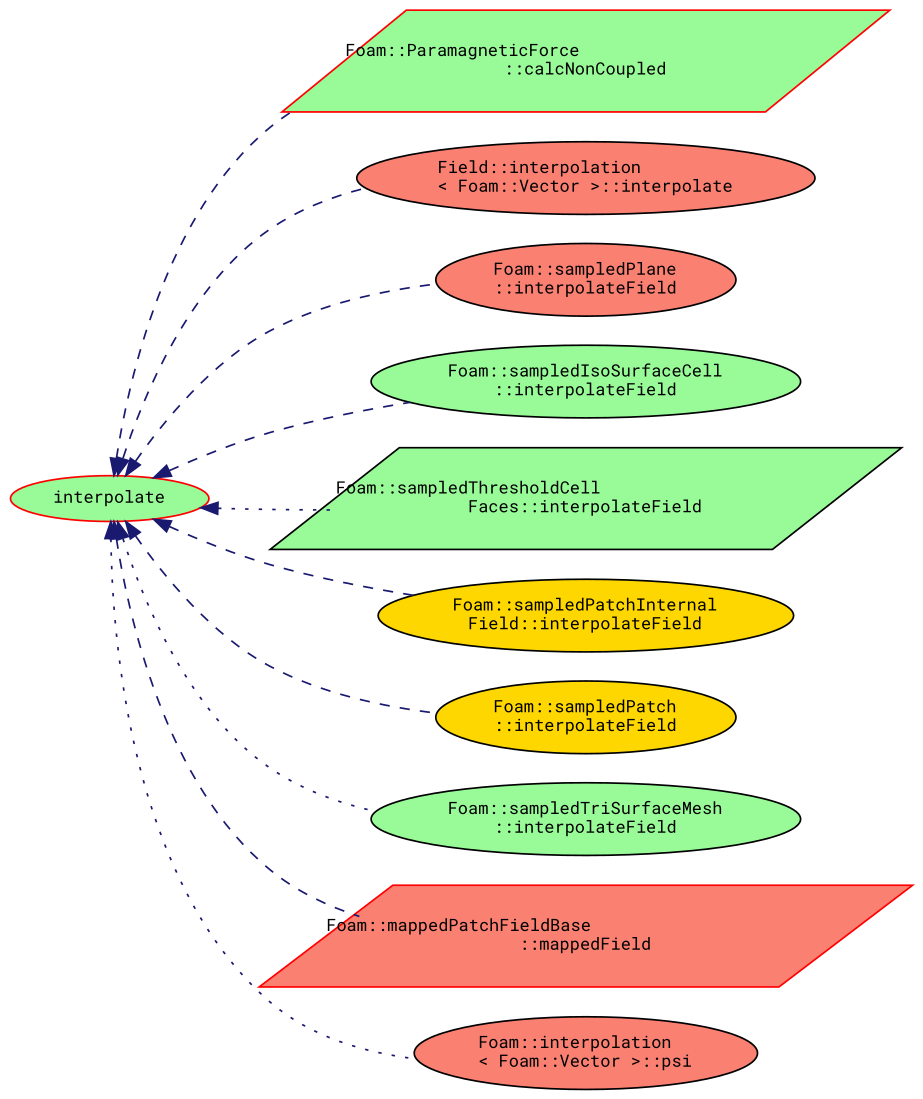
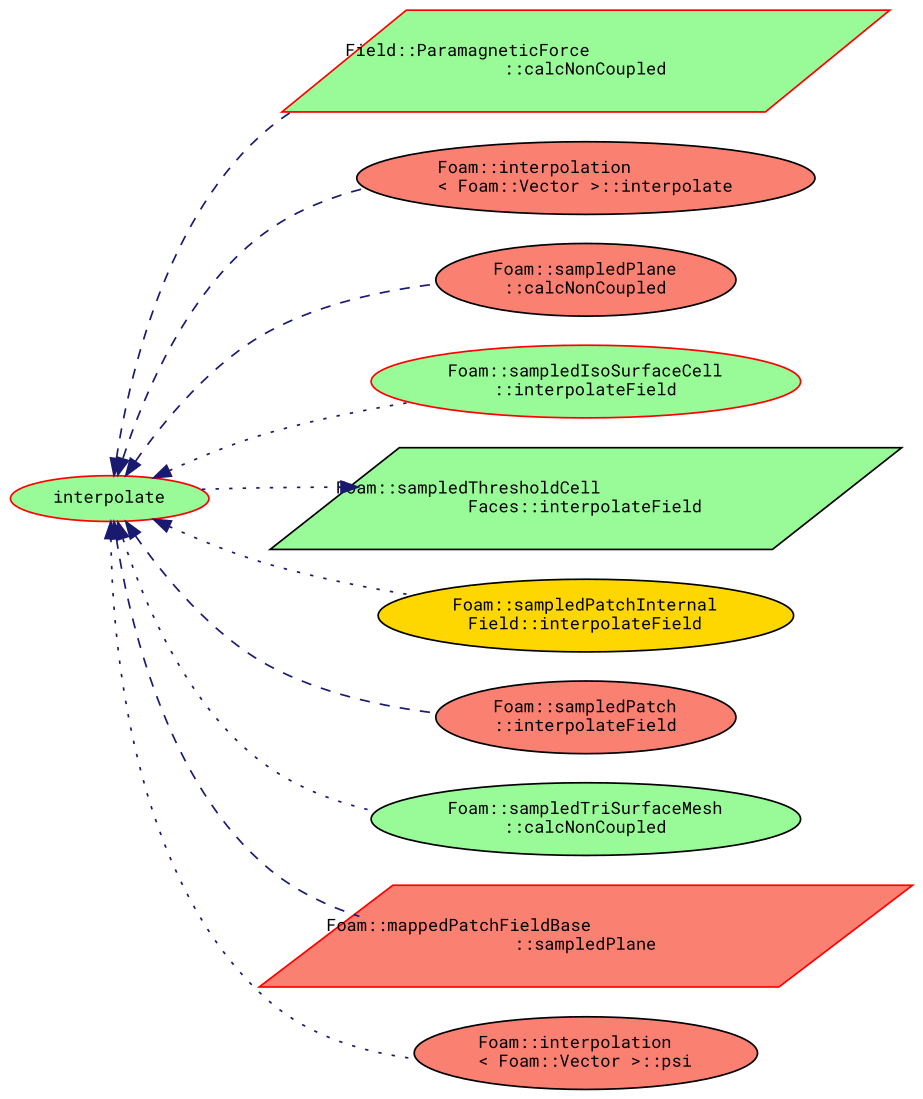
(586, 61) -> (586, 61)
(586, 178) -> (586, 178)
(586, 280) -> (586, 280)
(586, 382) -> (586, 382)
(287, 428) -> (287, 428)
(274, 510) -> (271, 488)
(289, 570) -> (289, 570)
(586, 717) -> (586, 717)
(586, 819) -> (586, 819)
(586, 936) -> (586, 936)
